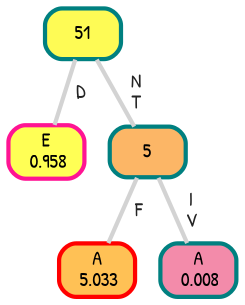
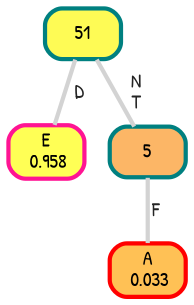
(97, 270) -> (148, 270)
(198, 270) -> none
